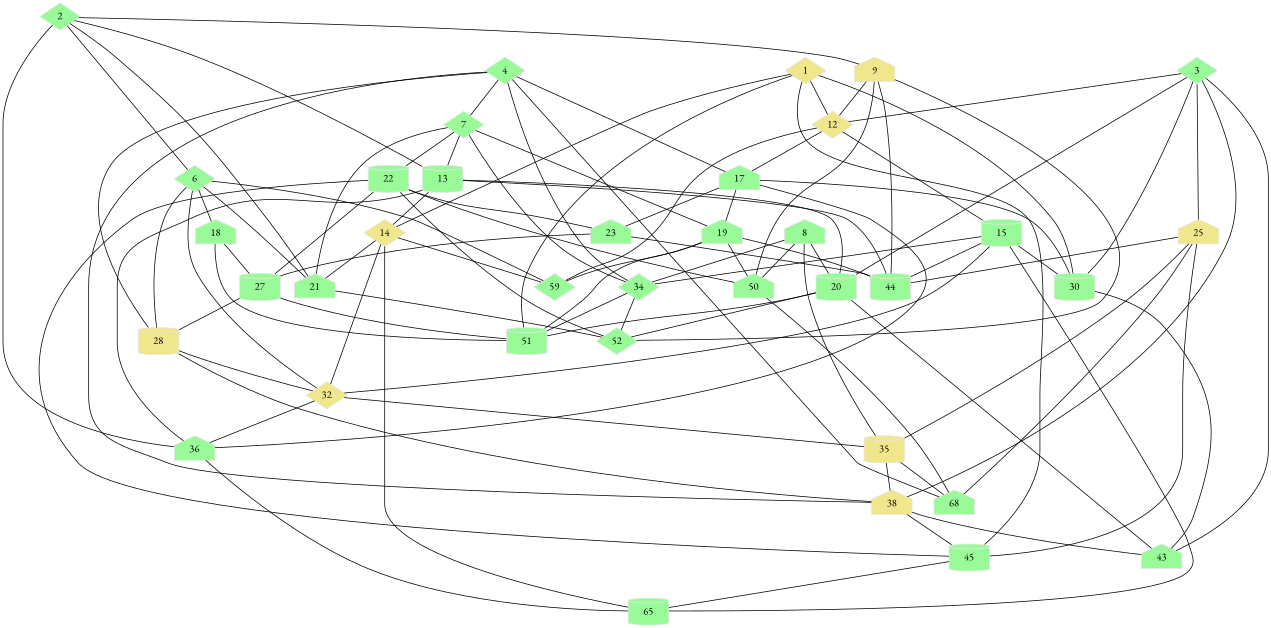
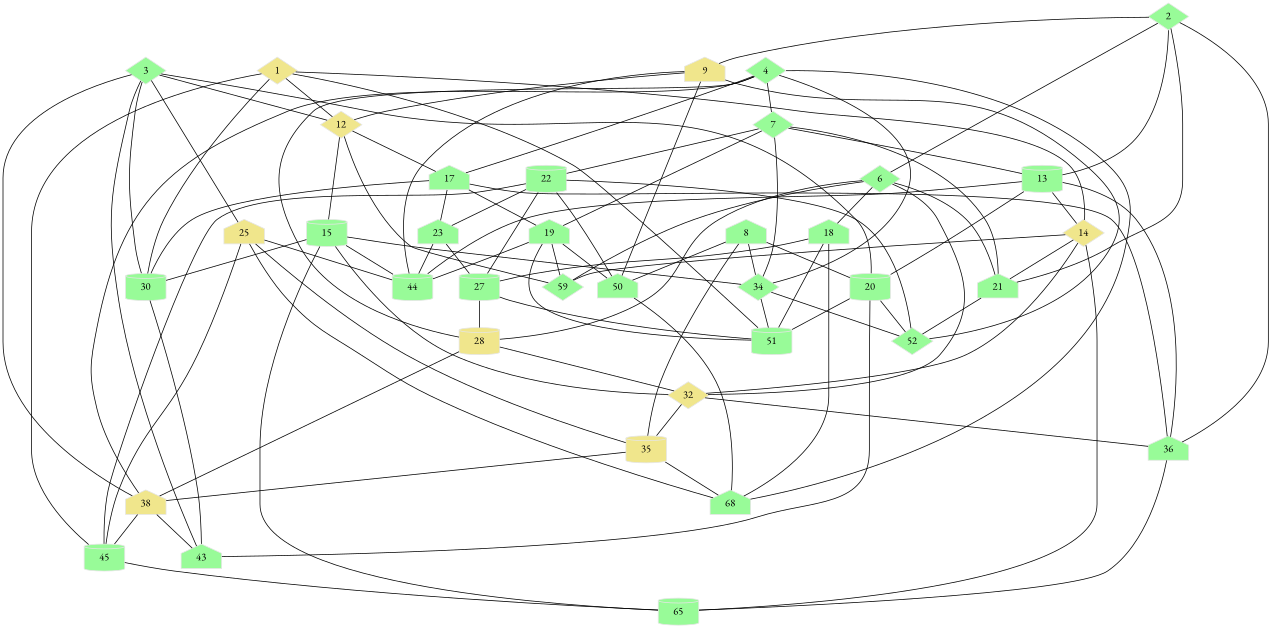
none -> (829, 396)
